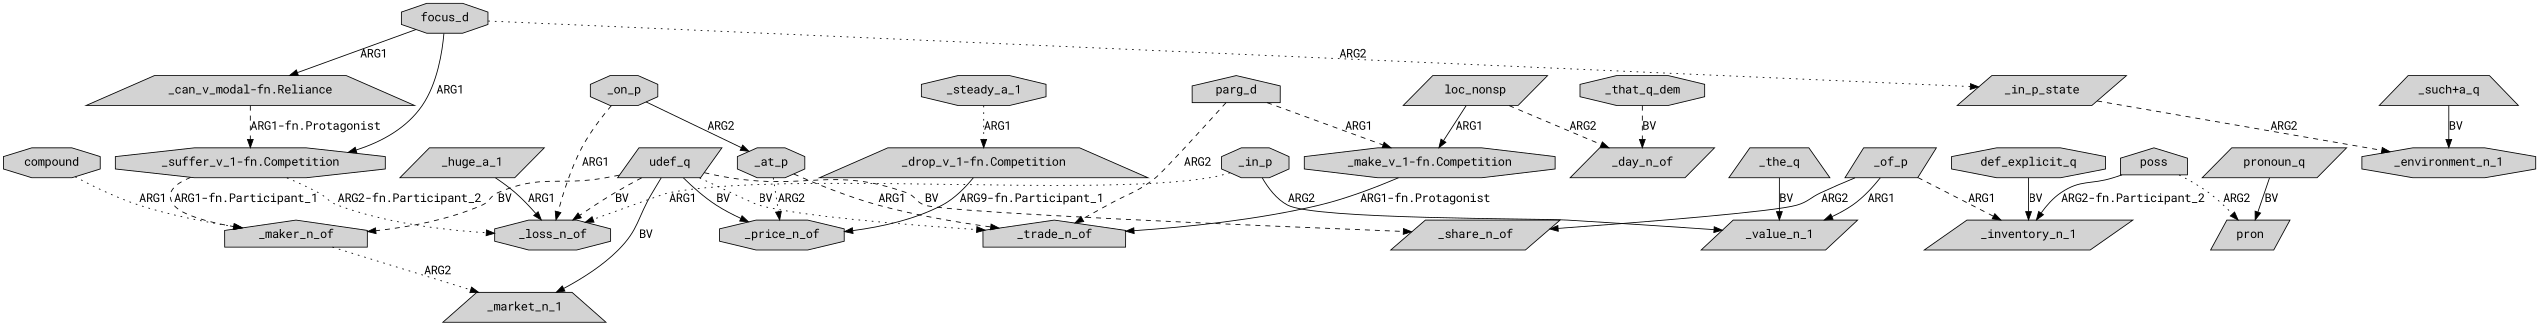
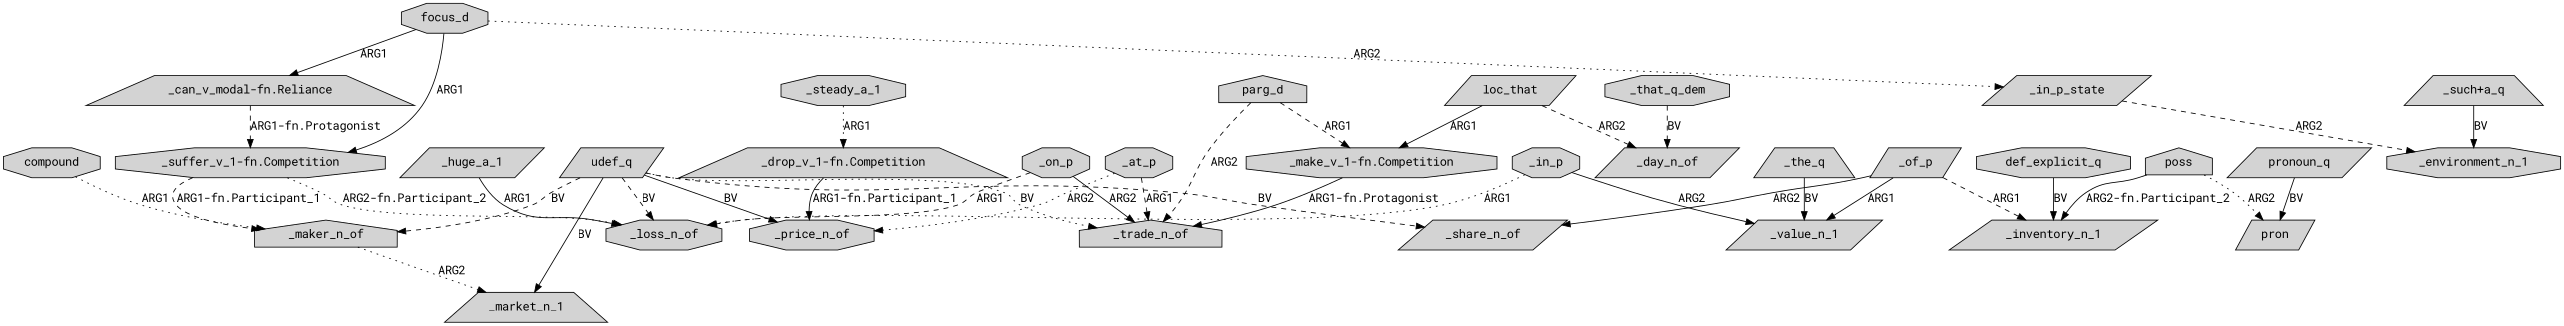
(1475, 91) -> (1510, 91)
(694, 125) -> (1100, 197)
(1032, 199) -> (885, 199)
